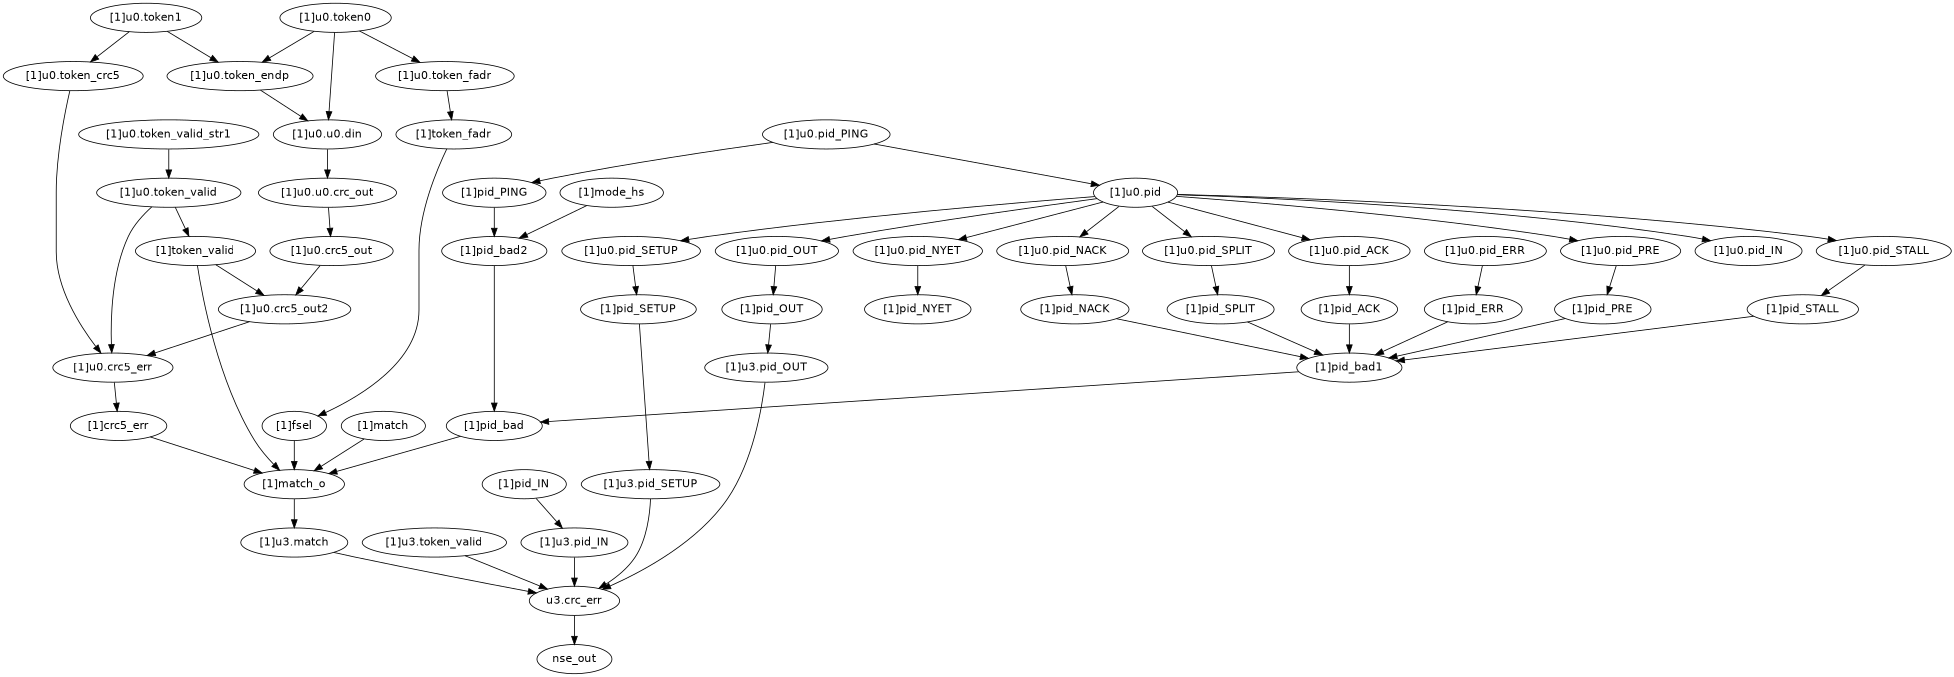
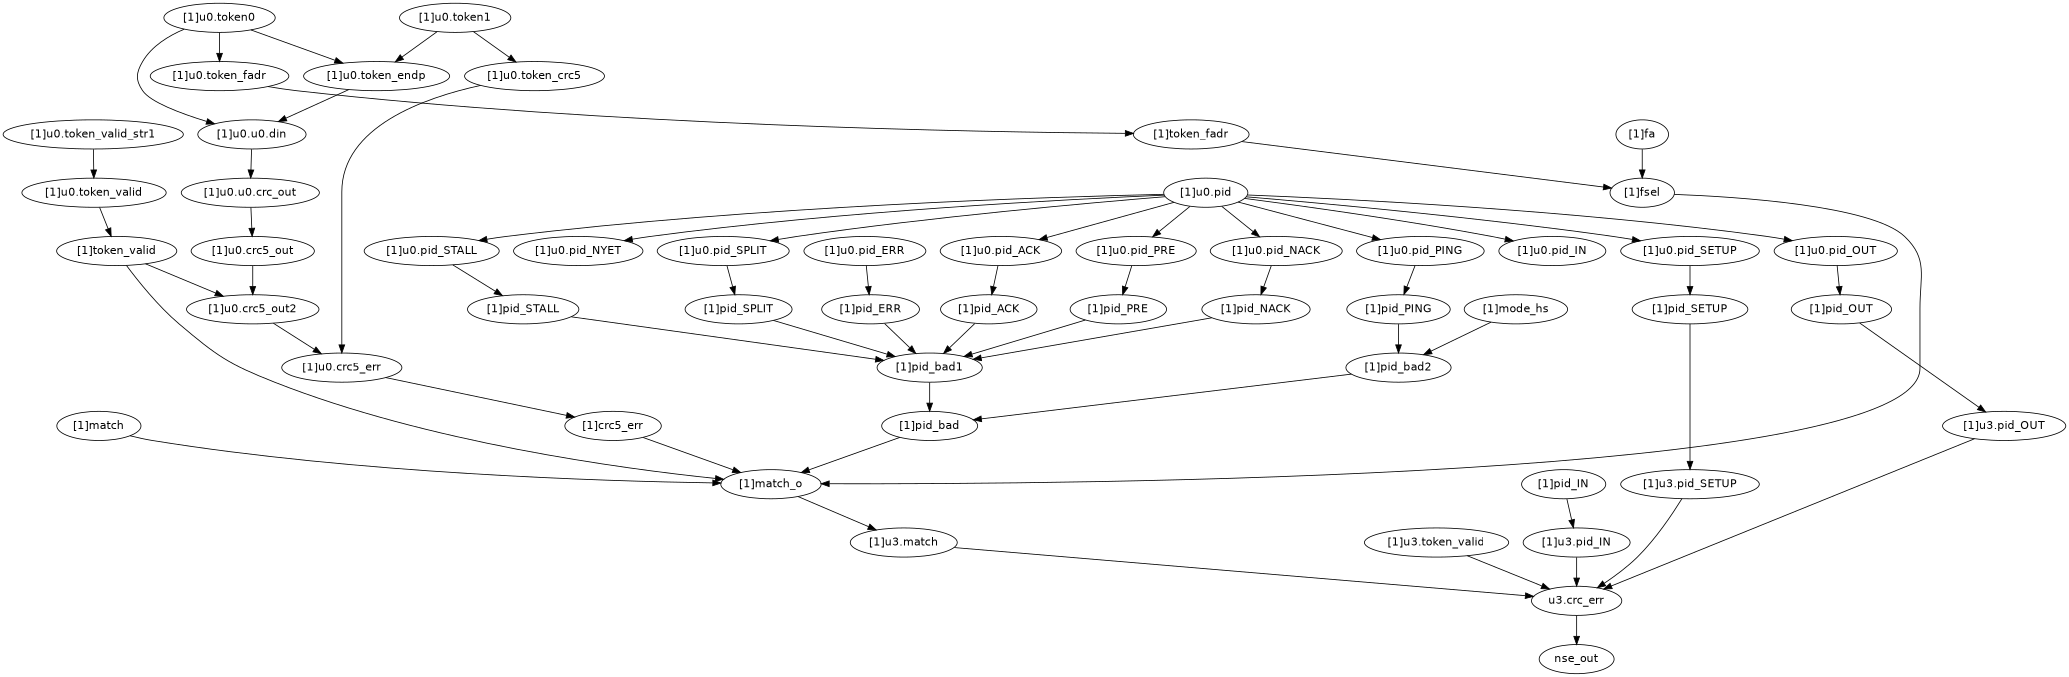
none -> (1642, 134)
(983, 164) -> (1305, 220)
(117, 271) -> none
(918, 309) -> none
